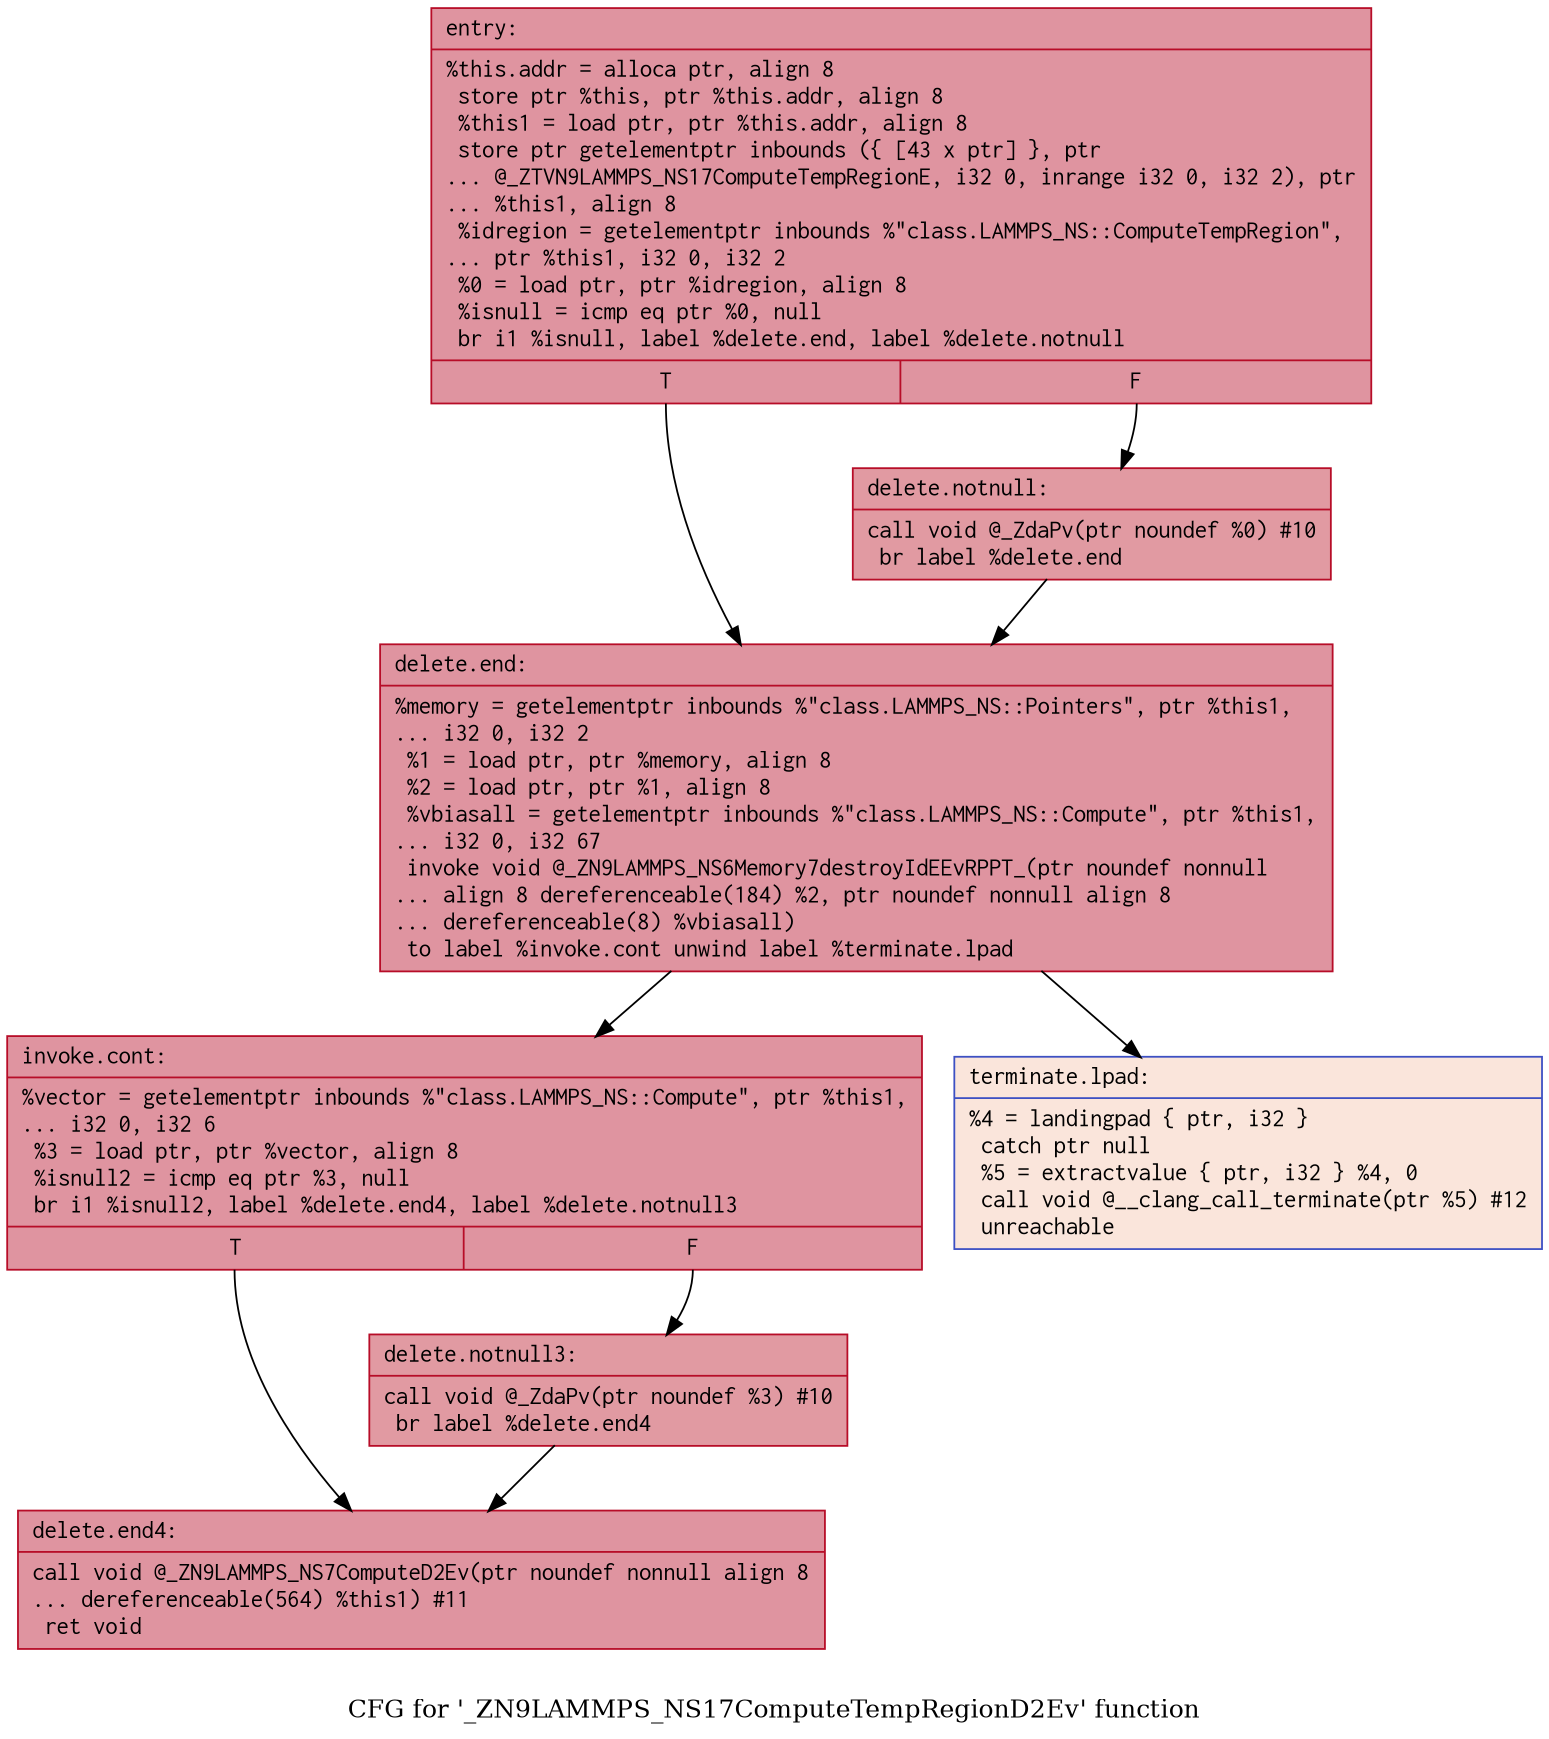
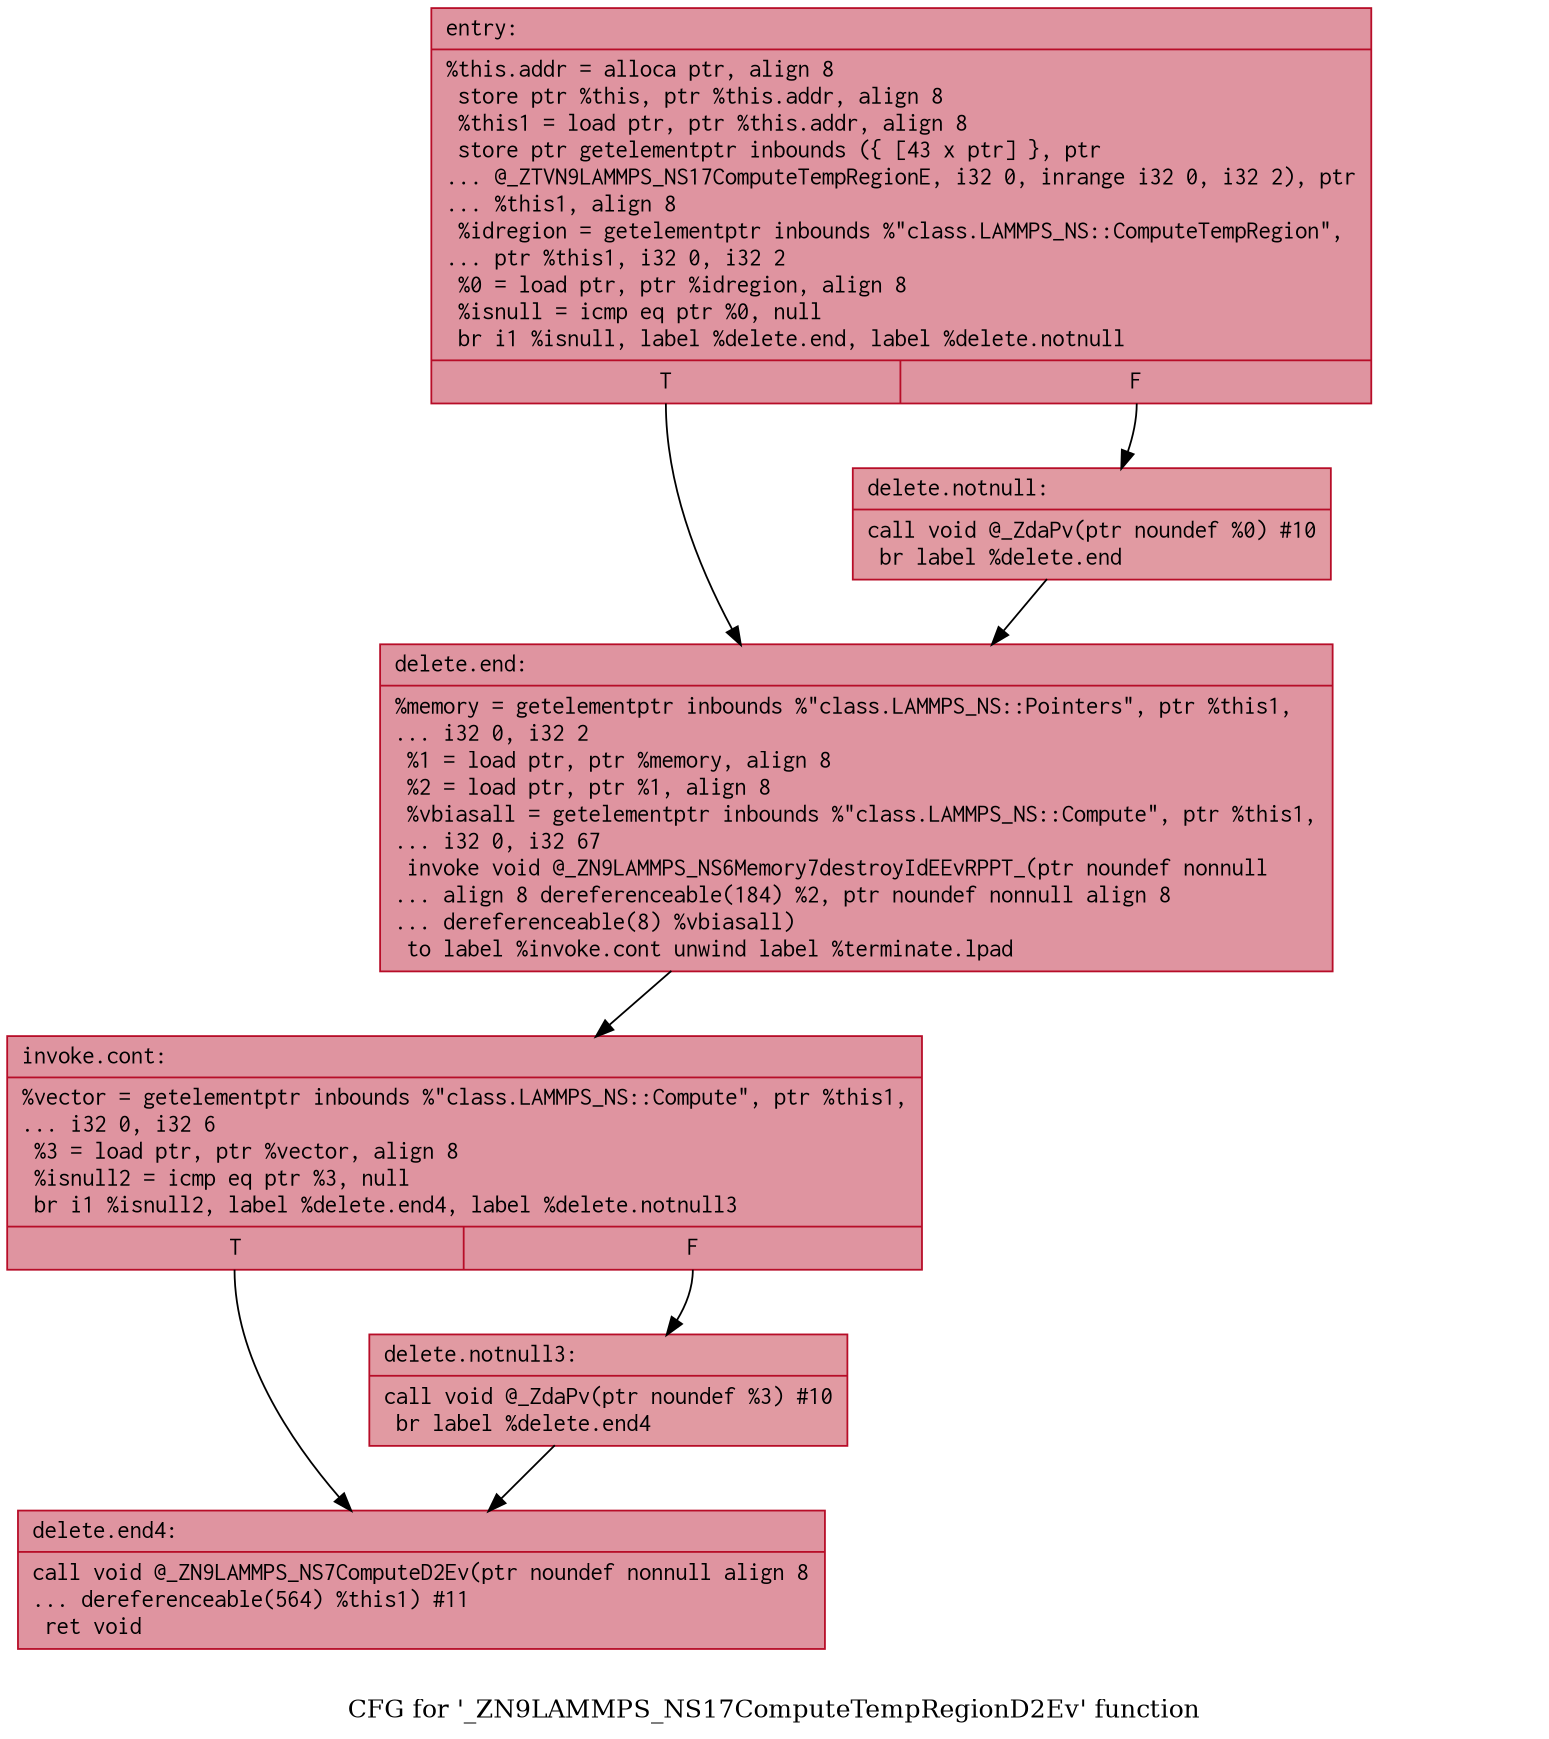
(1248, 1153) -> none
